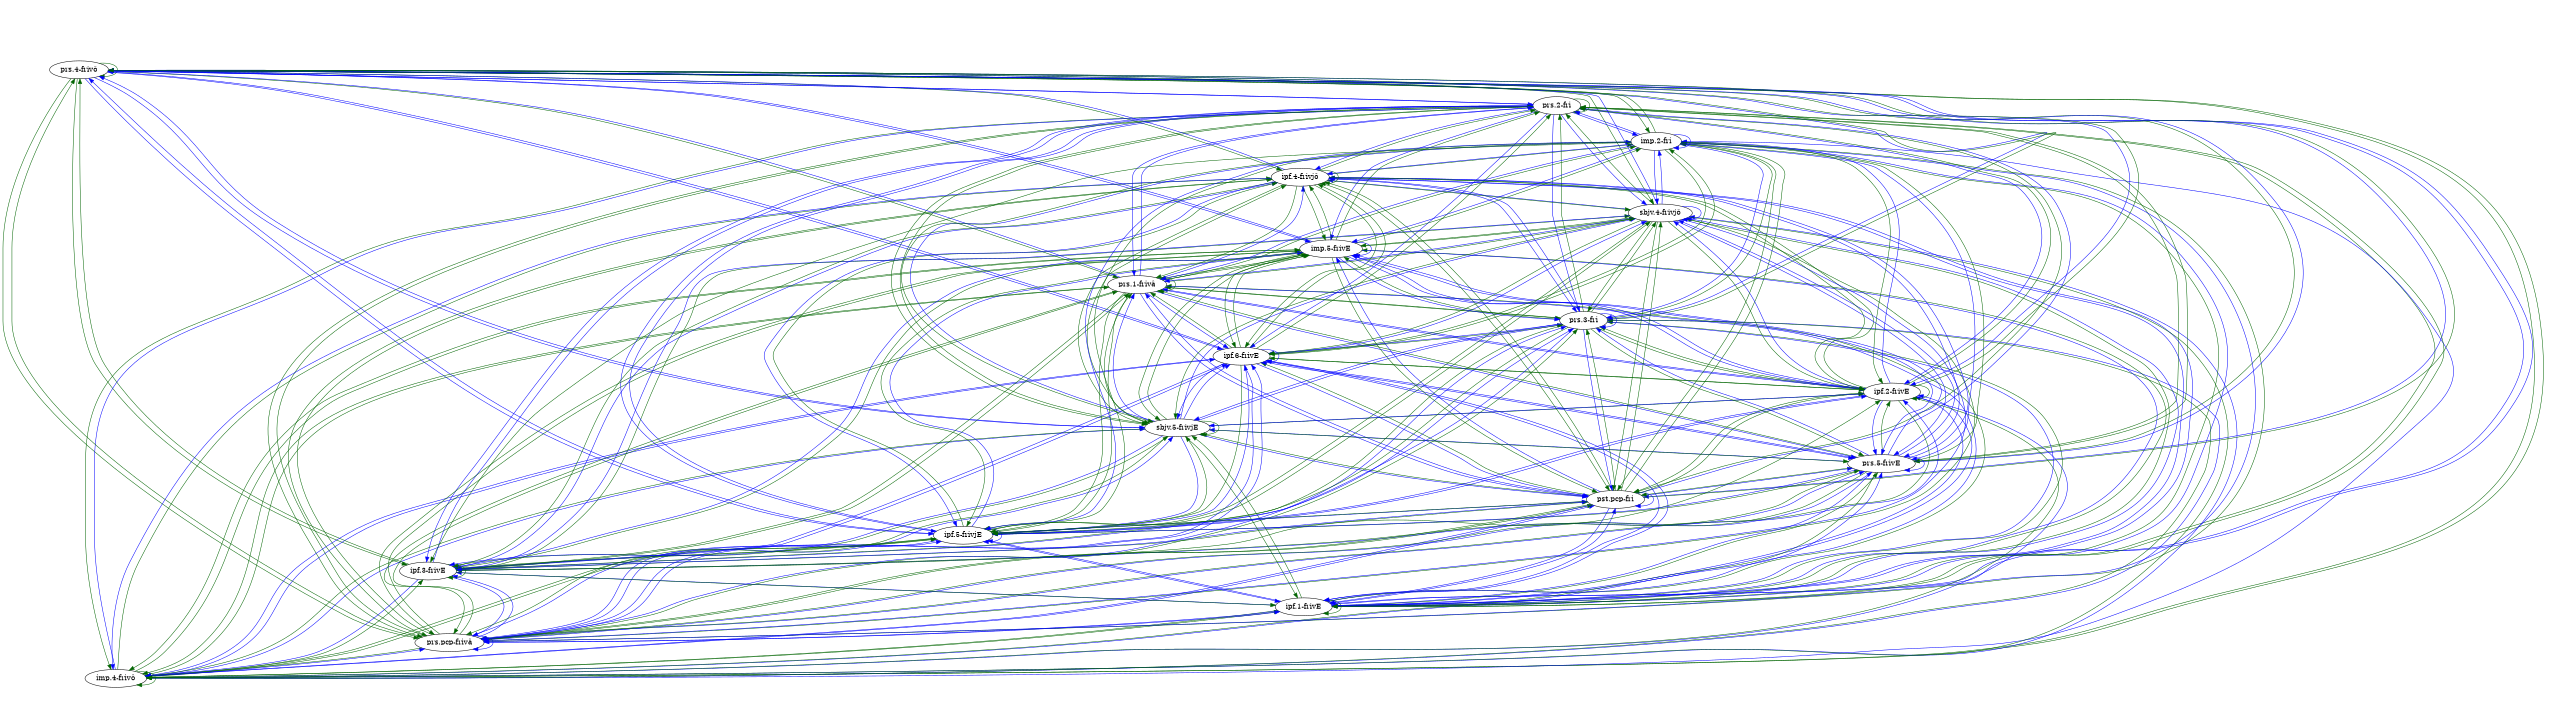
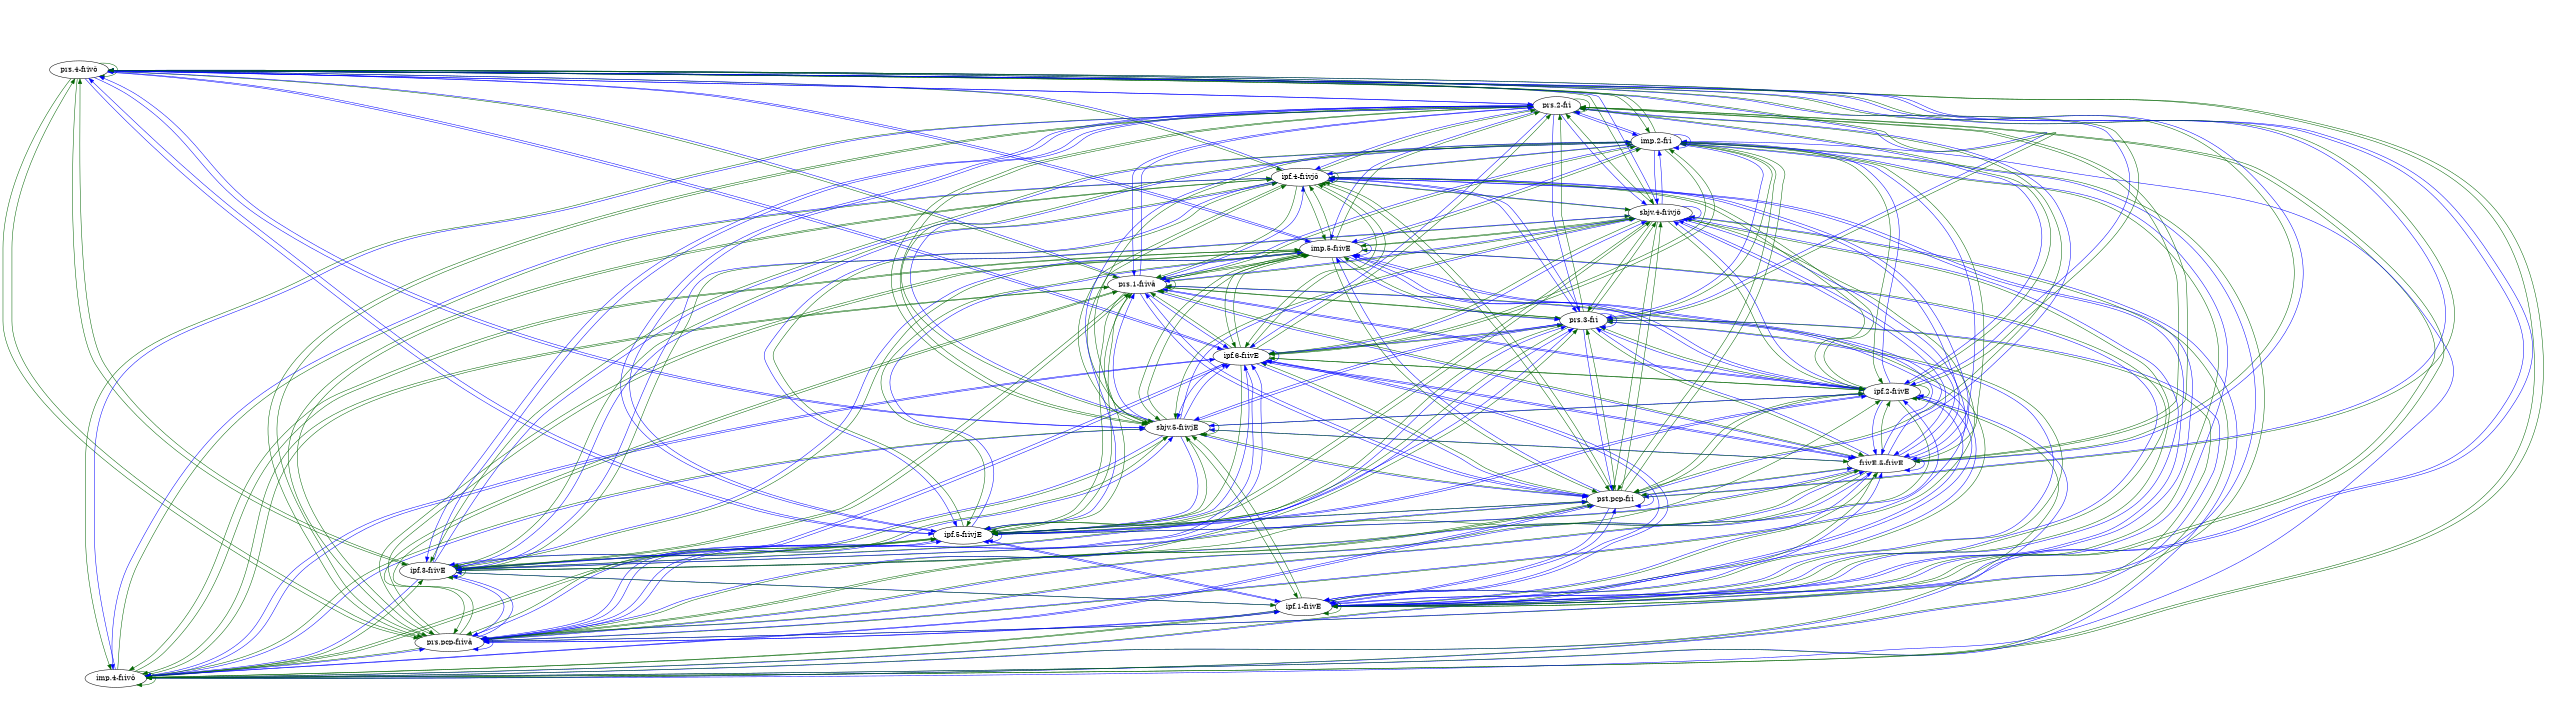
none -> (783, 276)
(1725, 370) -> (1725, 370)
(1881, 464) -> (1881, 464)
